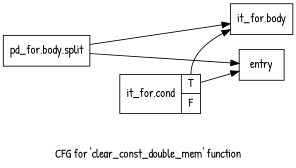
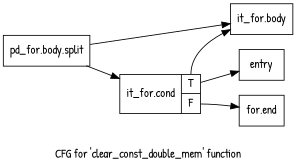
(160, 58) -> (99, 71)
none -> (262, 111)
